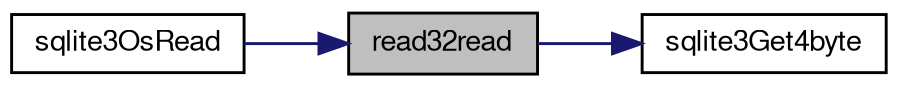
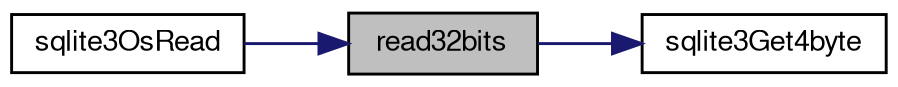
(443, 44) -> (443, 44)
